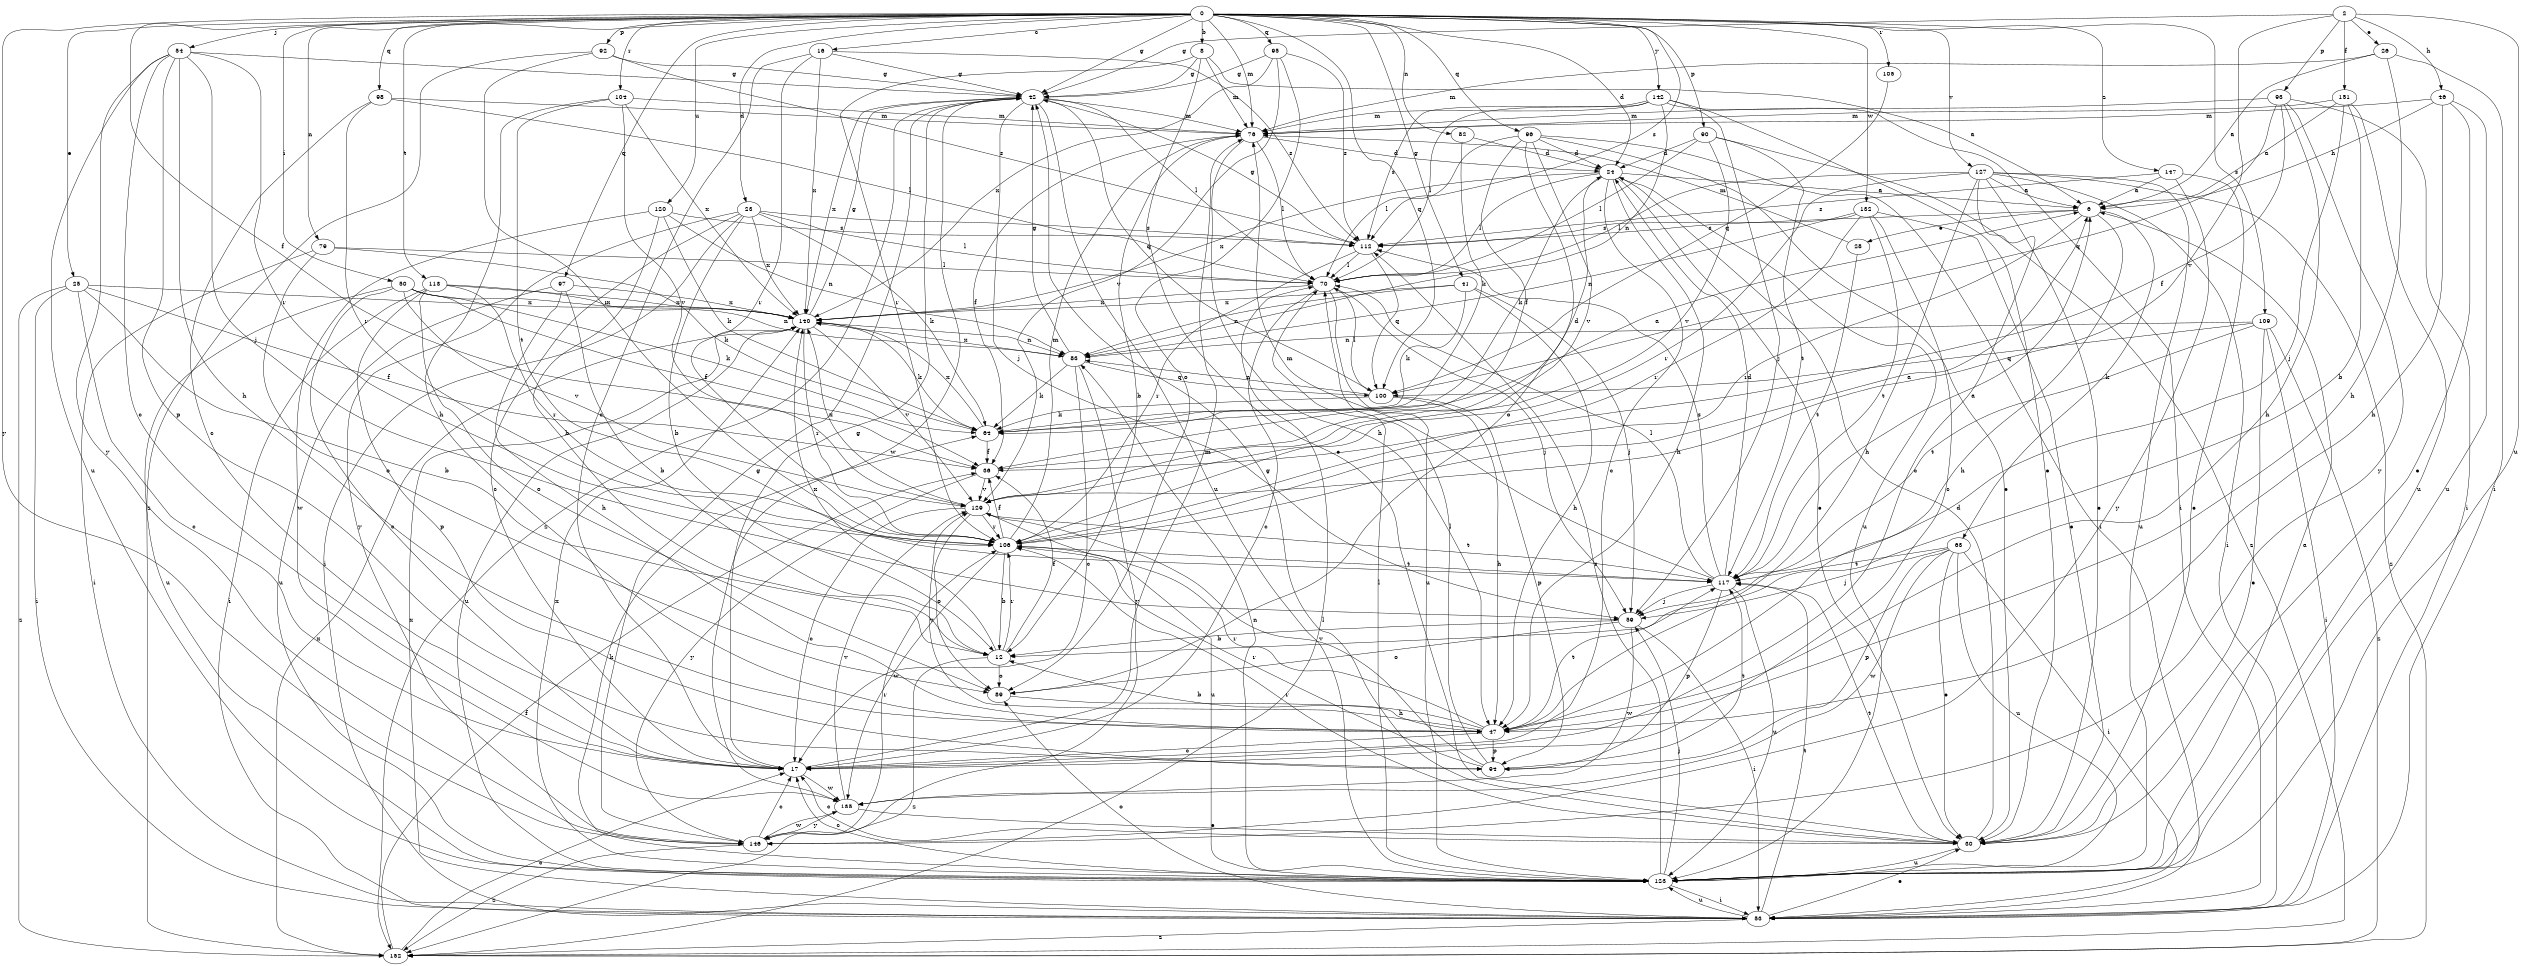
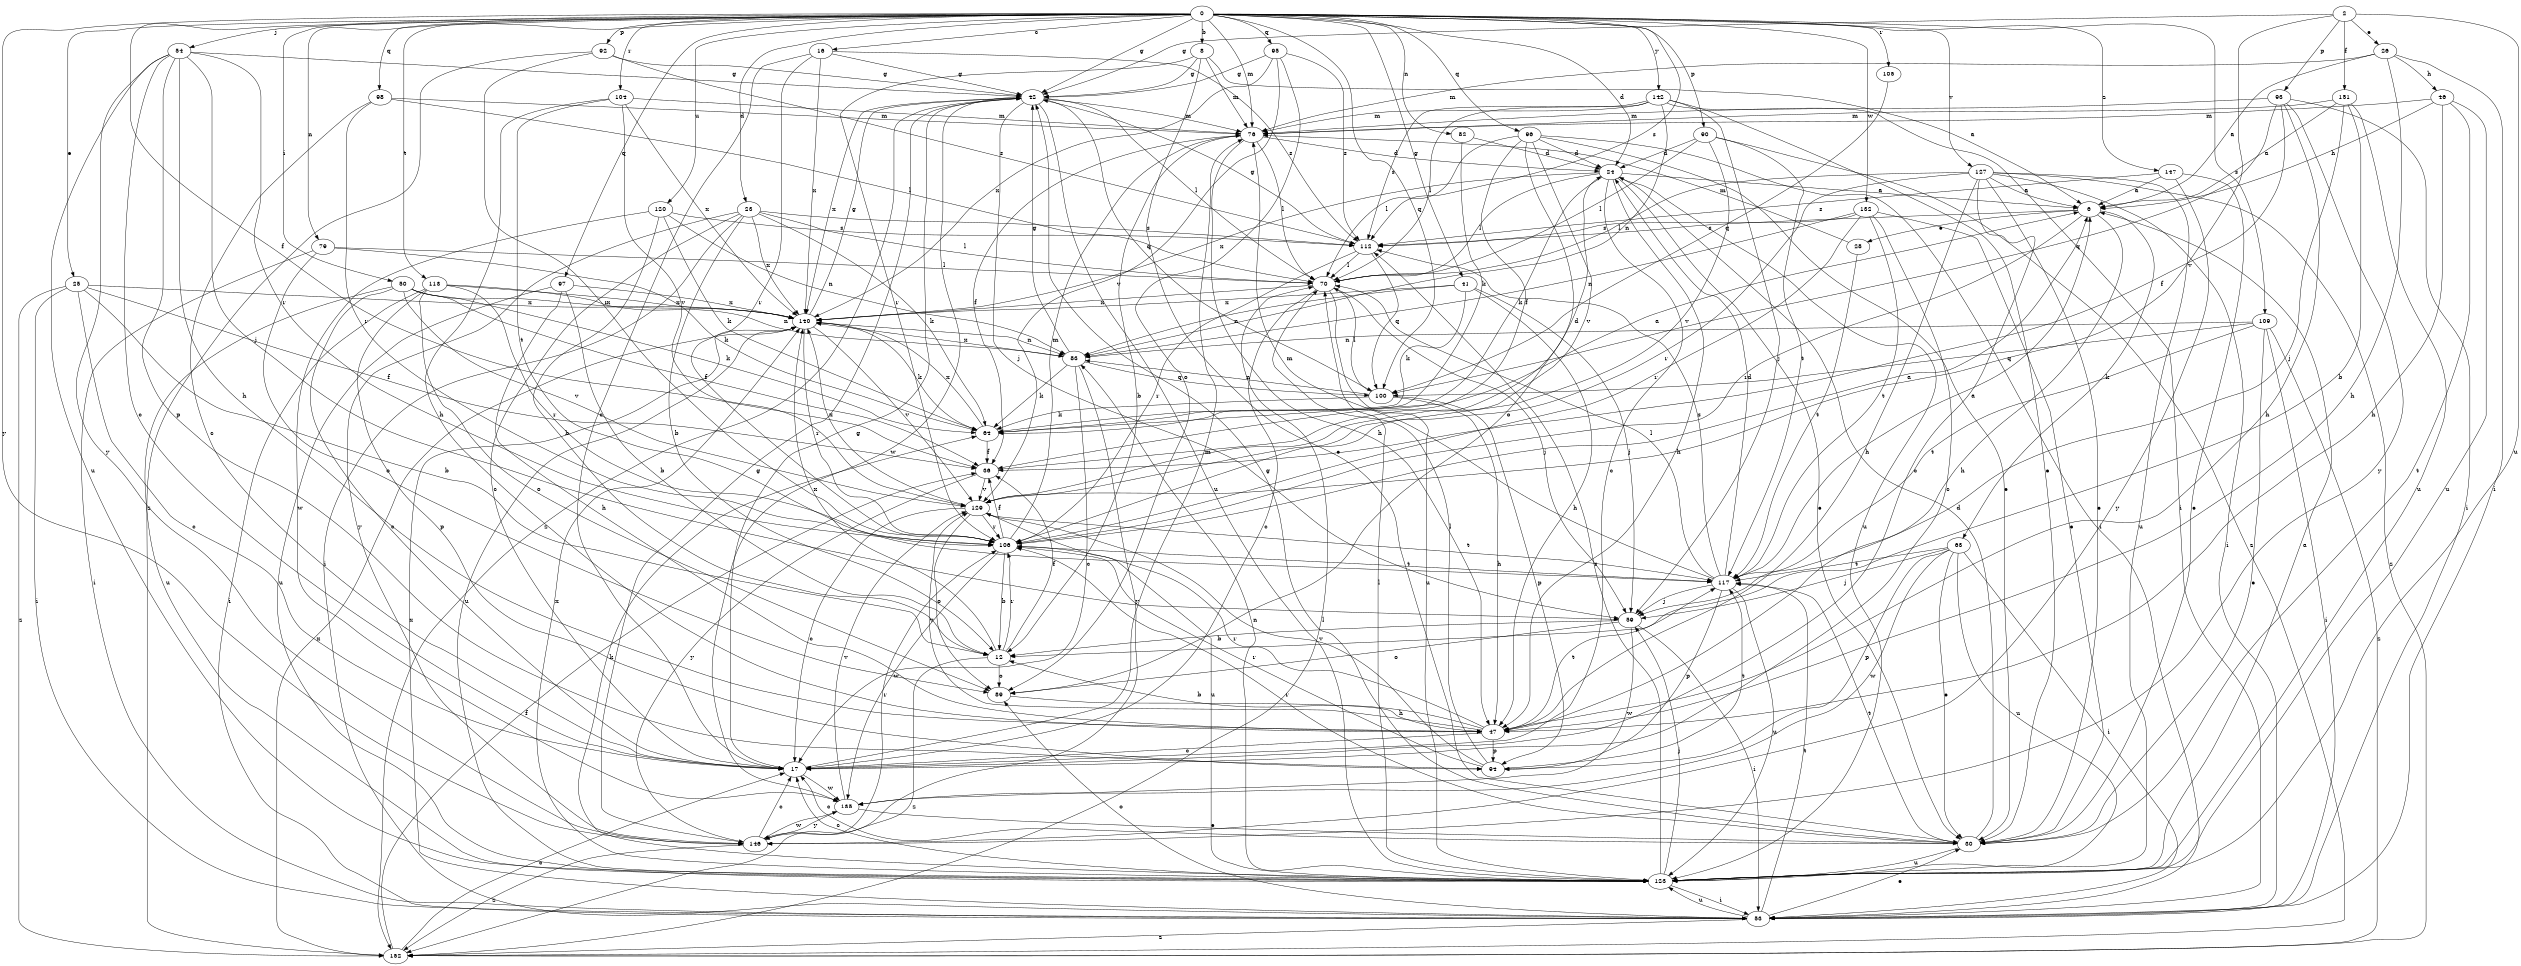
(2407, 42) -> (2415, 70)
(2418, 471) -> (2418, 471)
